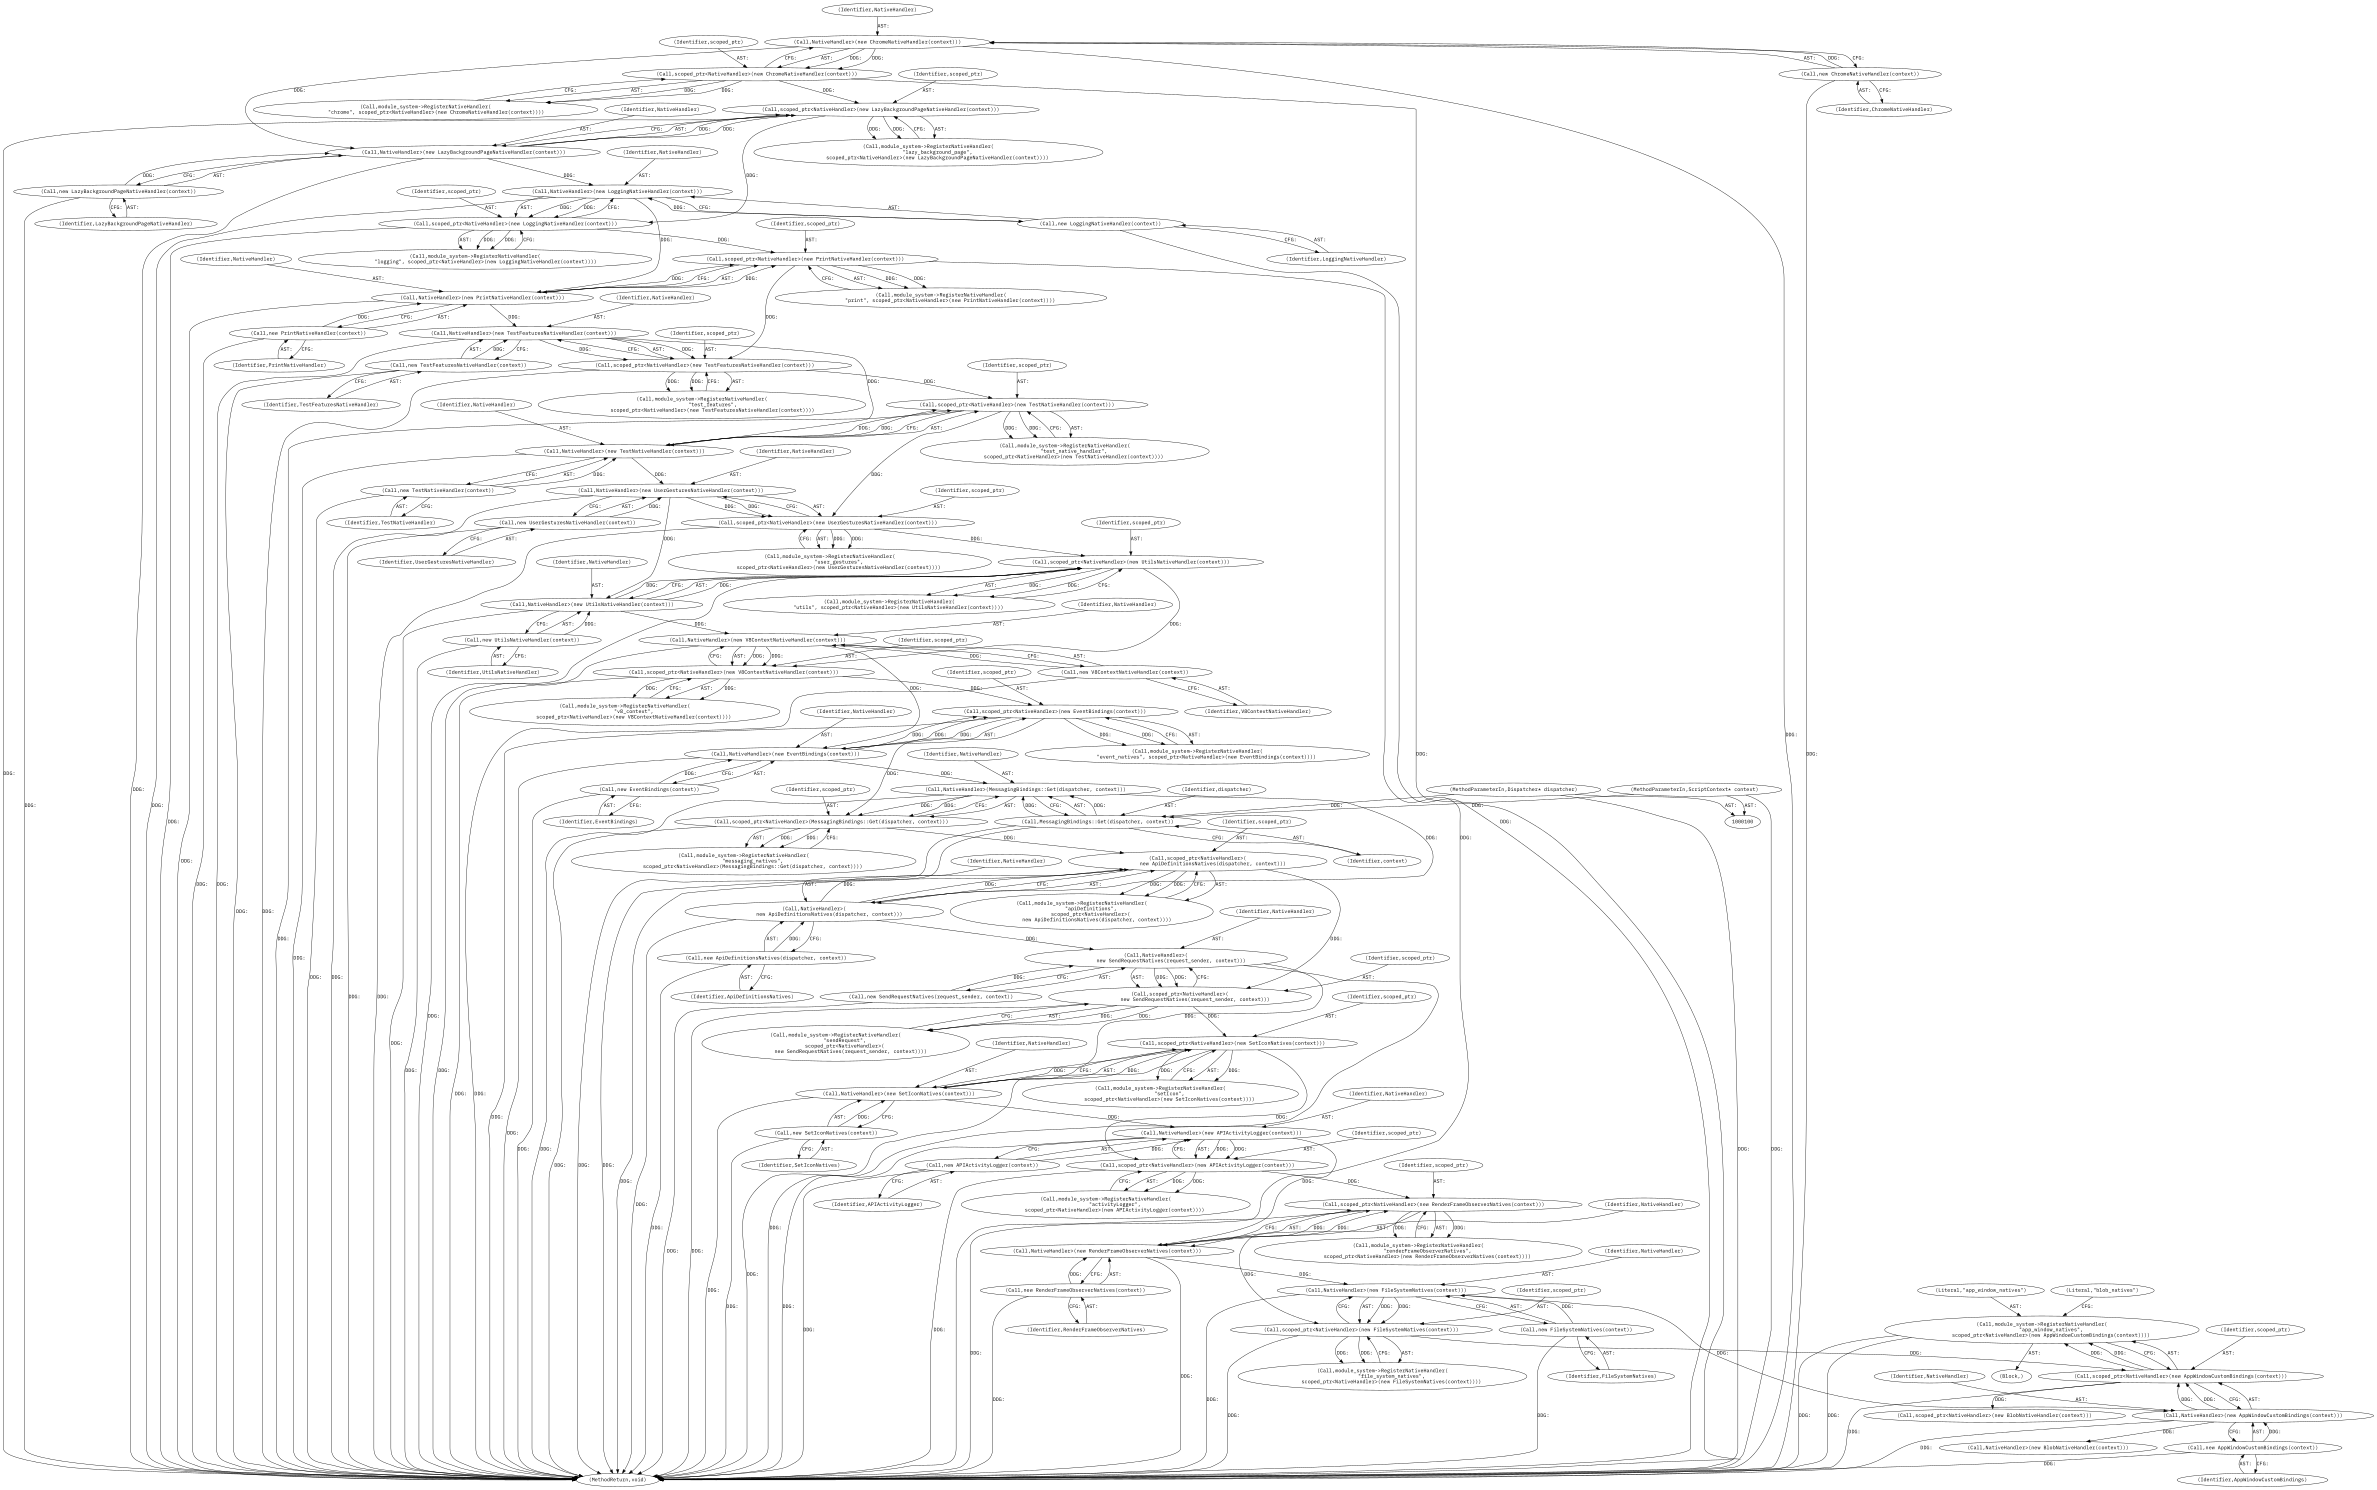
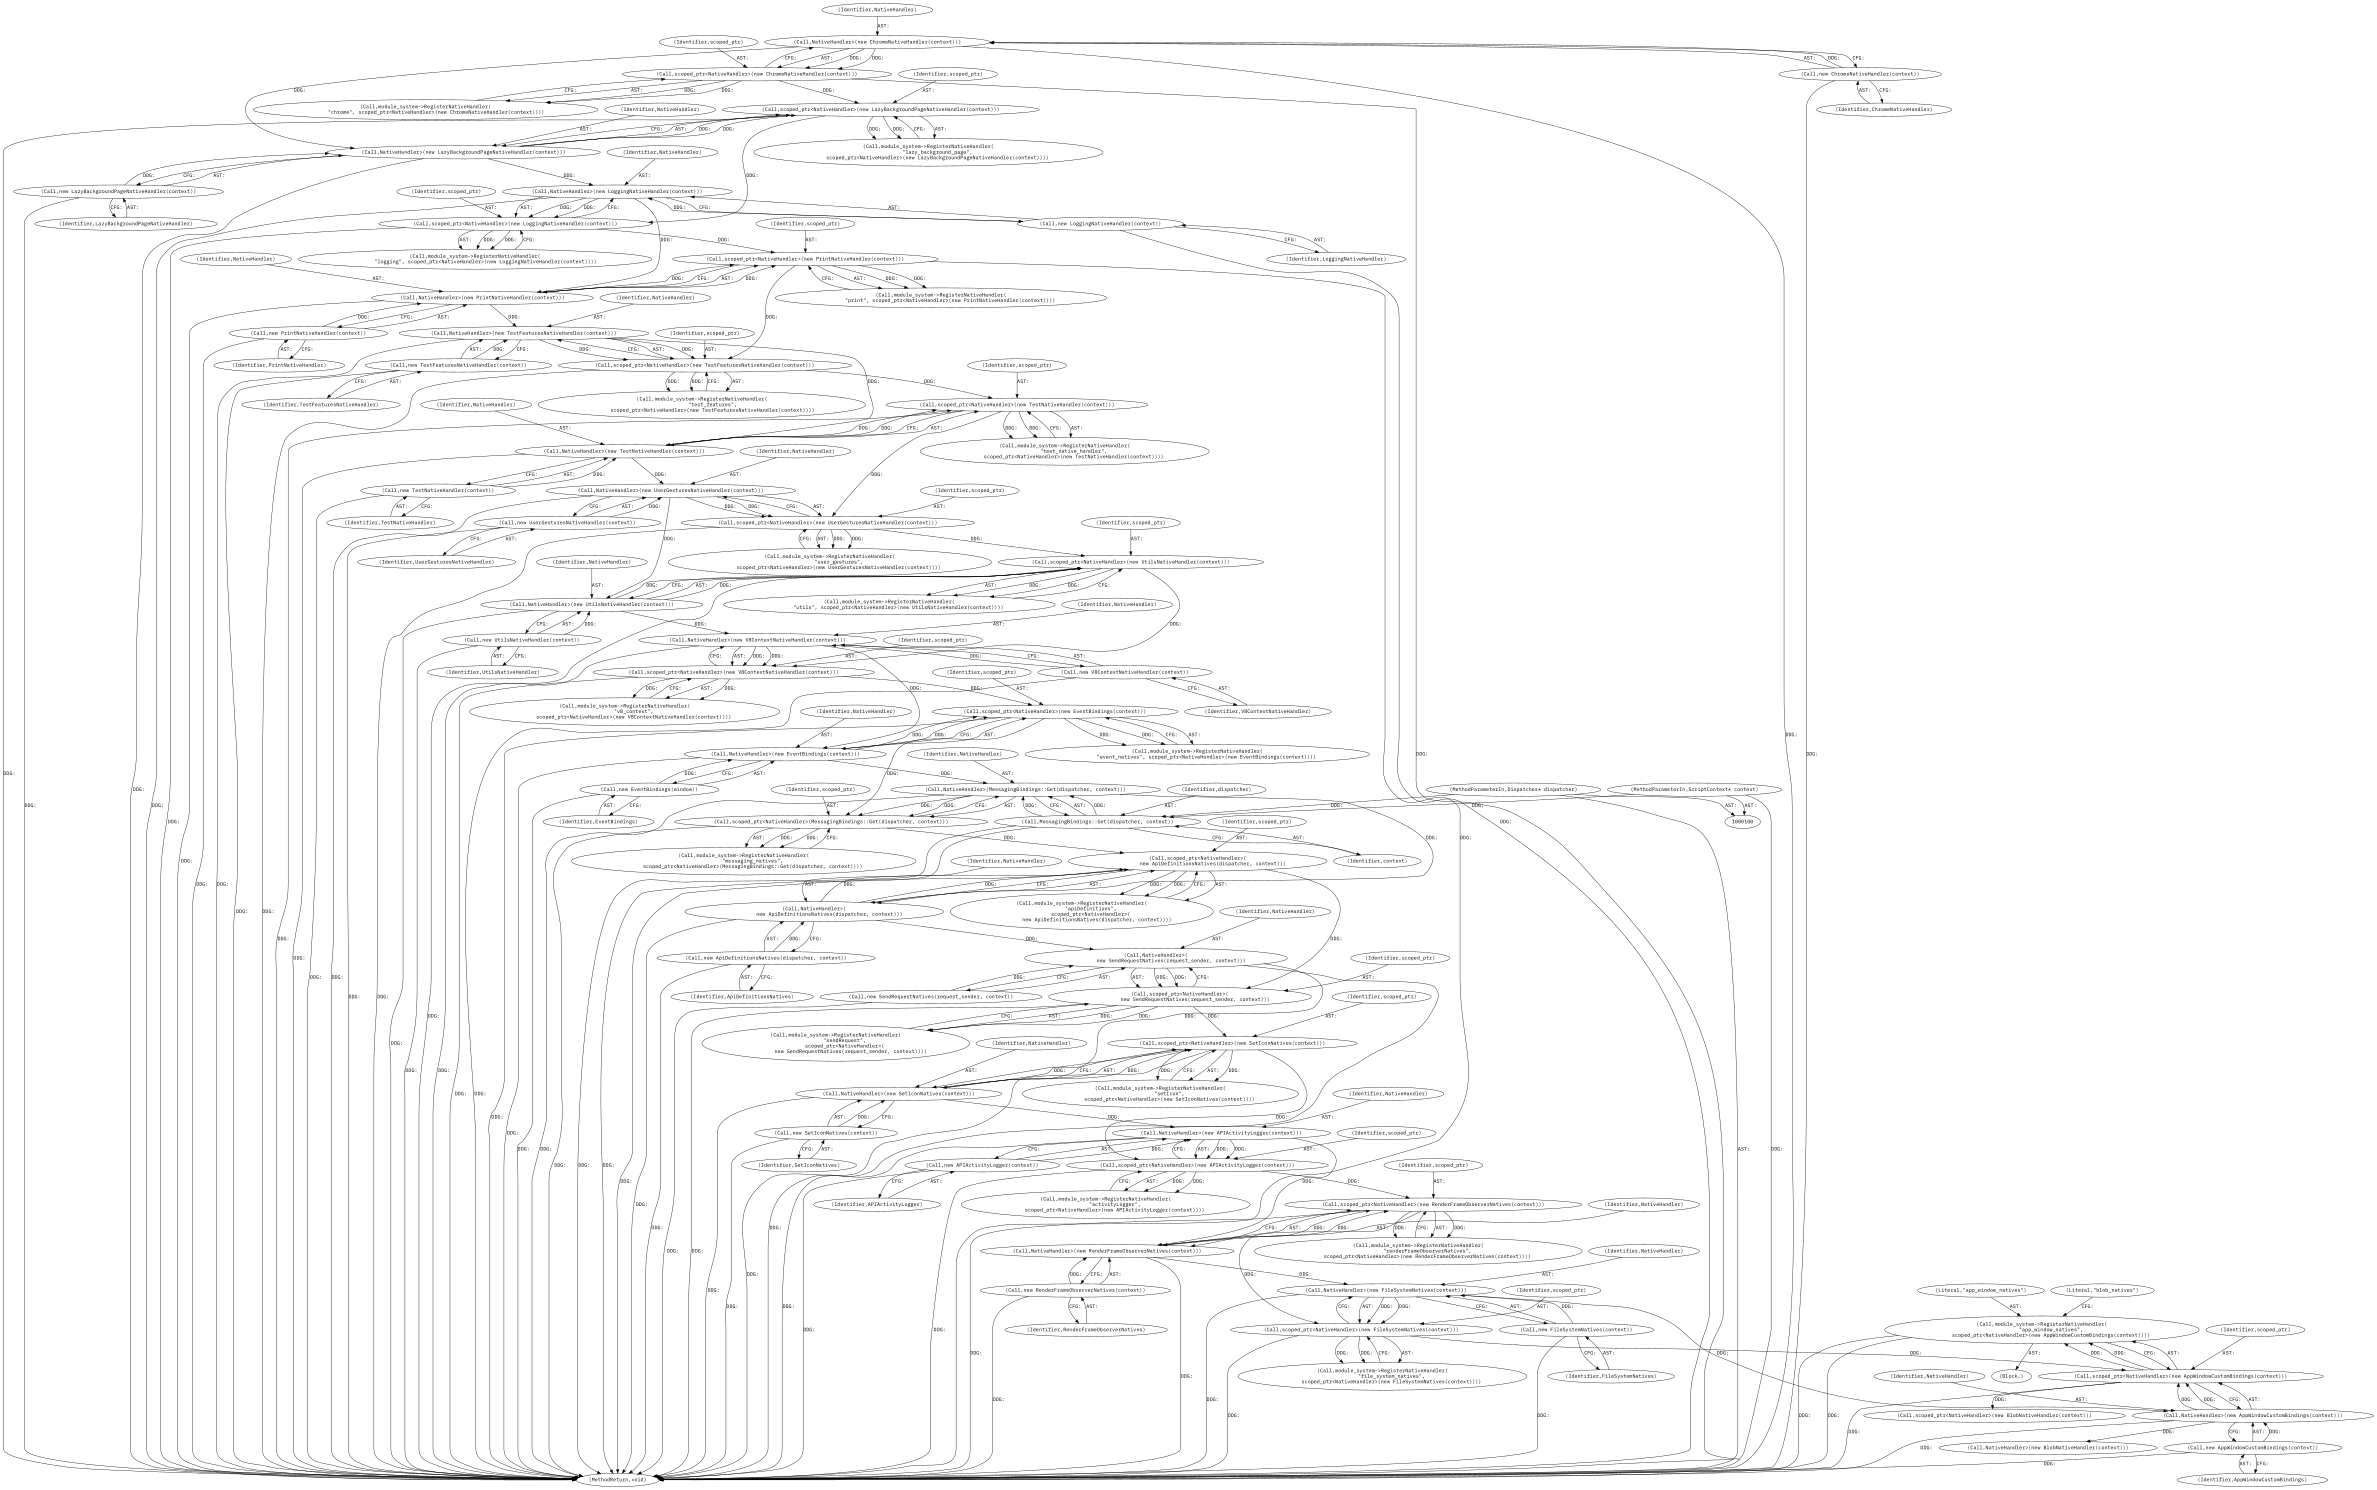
(968, 735) -> (968, 735)
(649, 790) -> (649, 790)
(1746, 1149) -> (1746, 1149)
